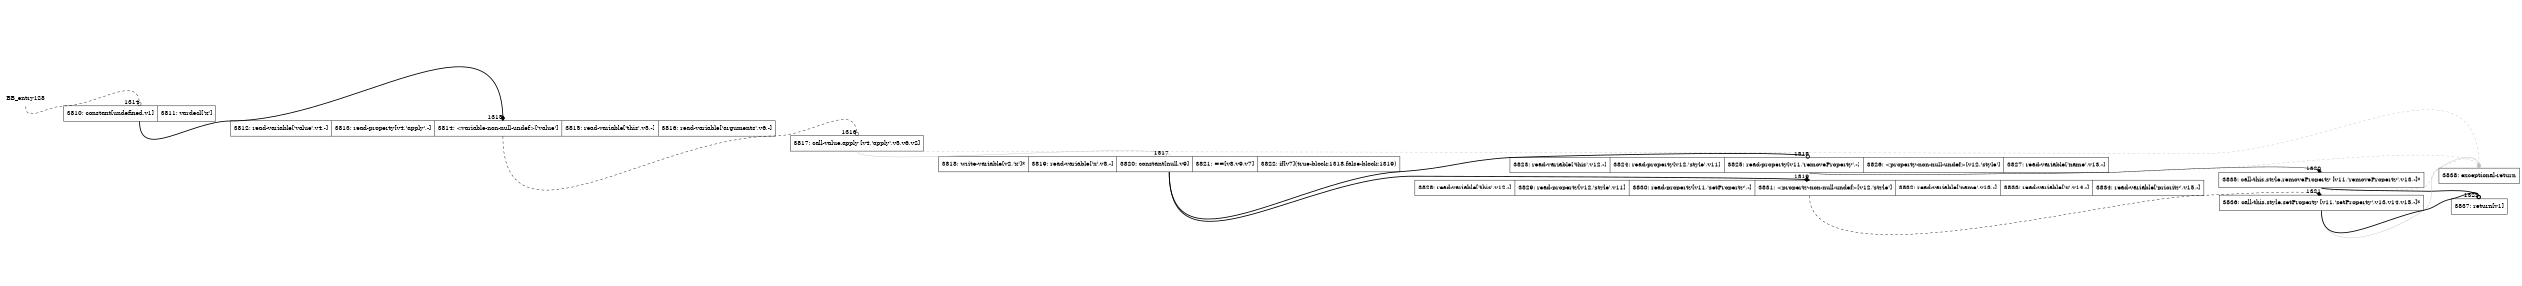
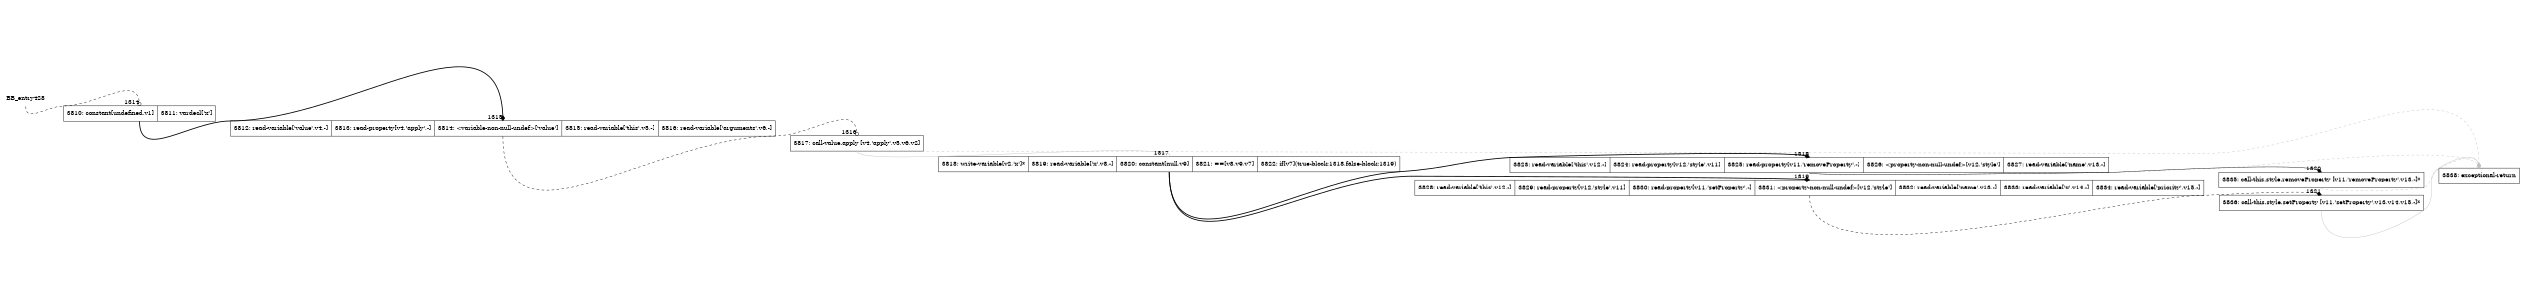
(26, 99) -> (26, 99)
(1468, 162) -> (1468, 162)
(2479, 207) -> none
